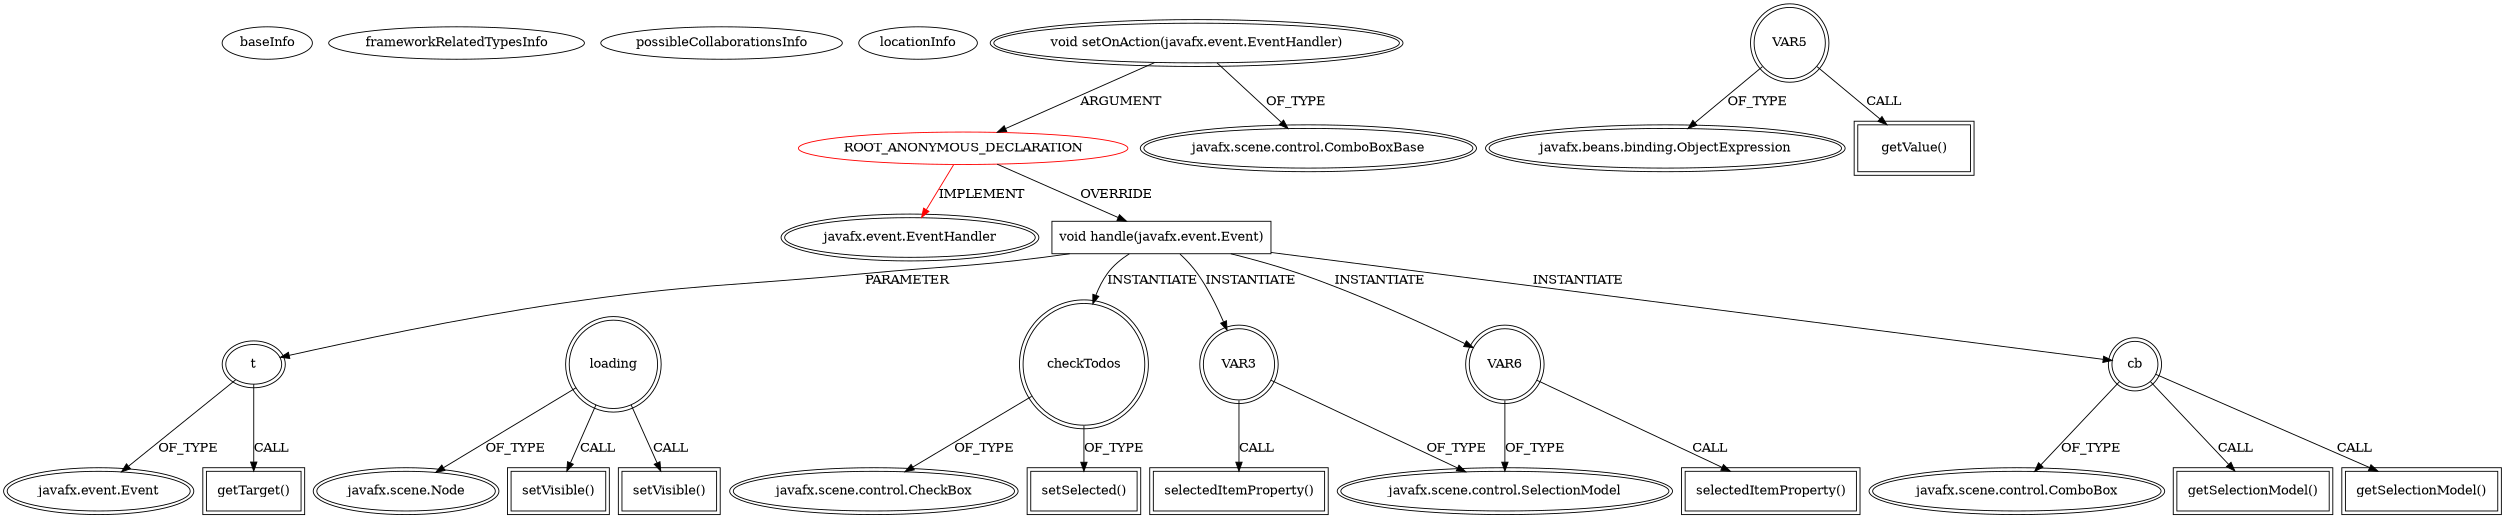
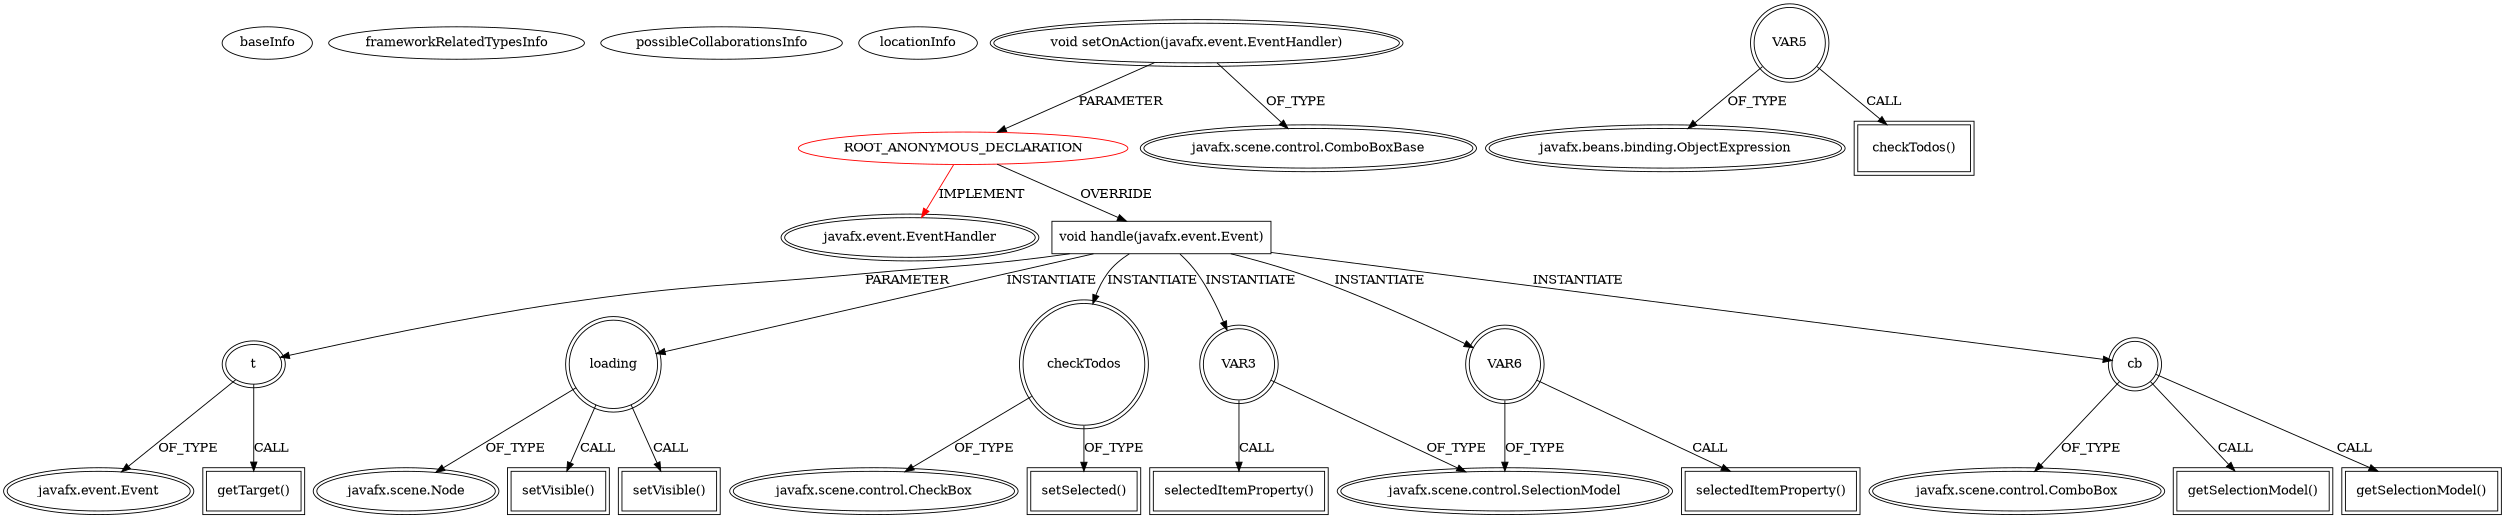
(1121, 102) -> (1121, 102)
(1914, 148) -> (1914, 148)
none -> (879, 303)
